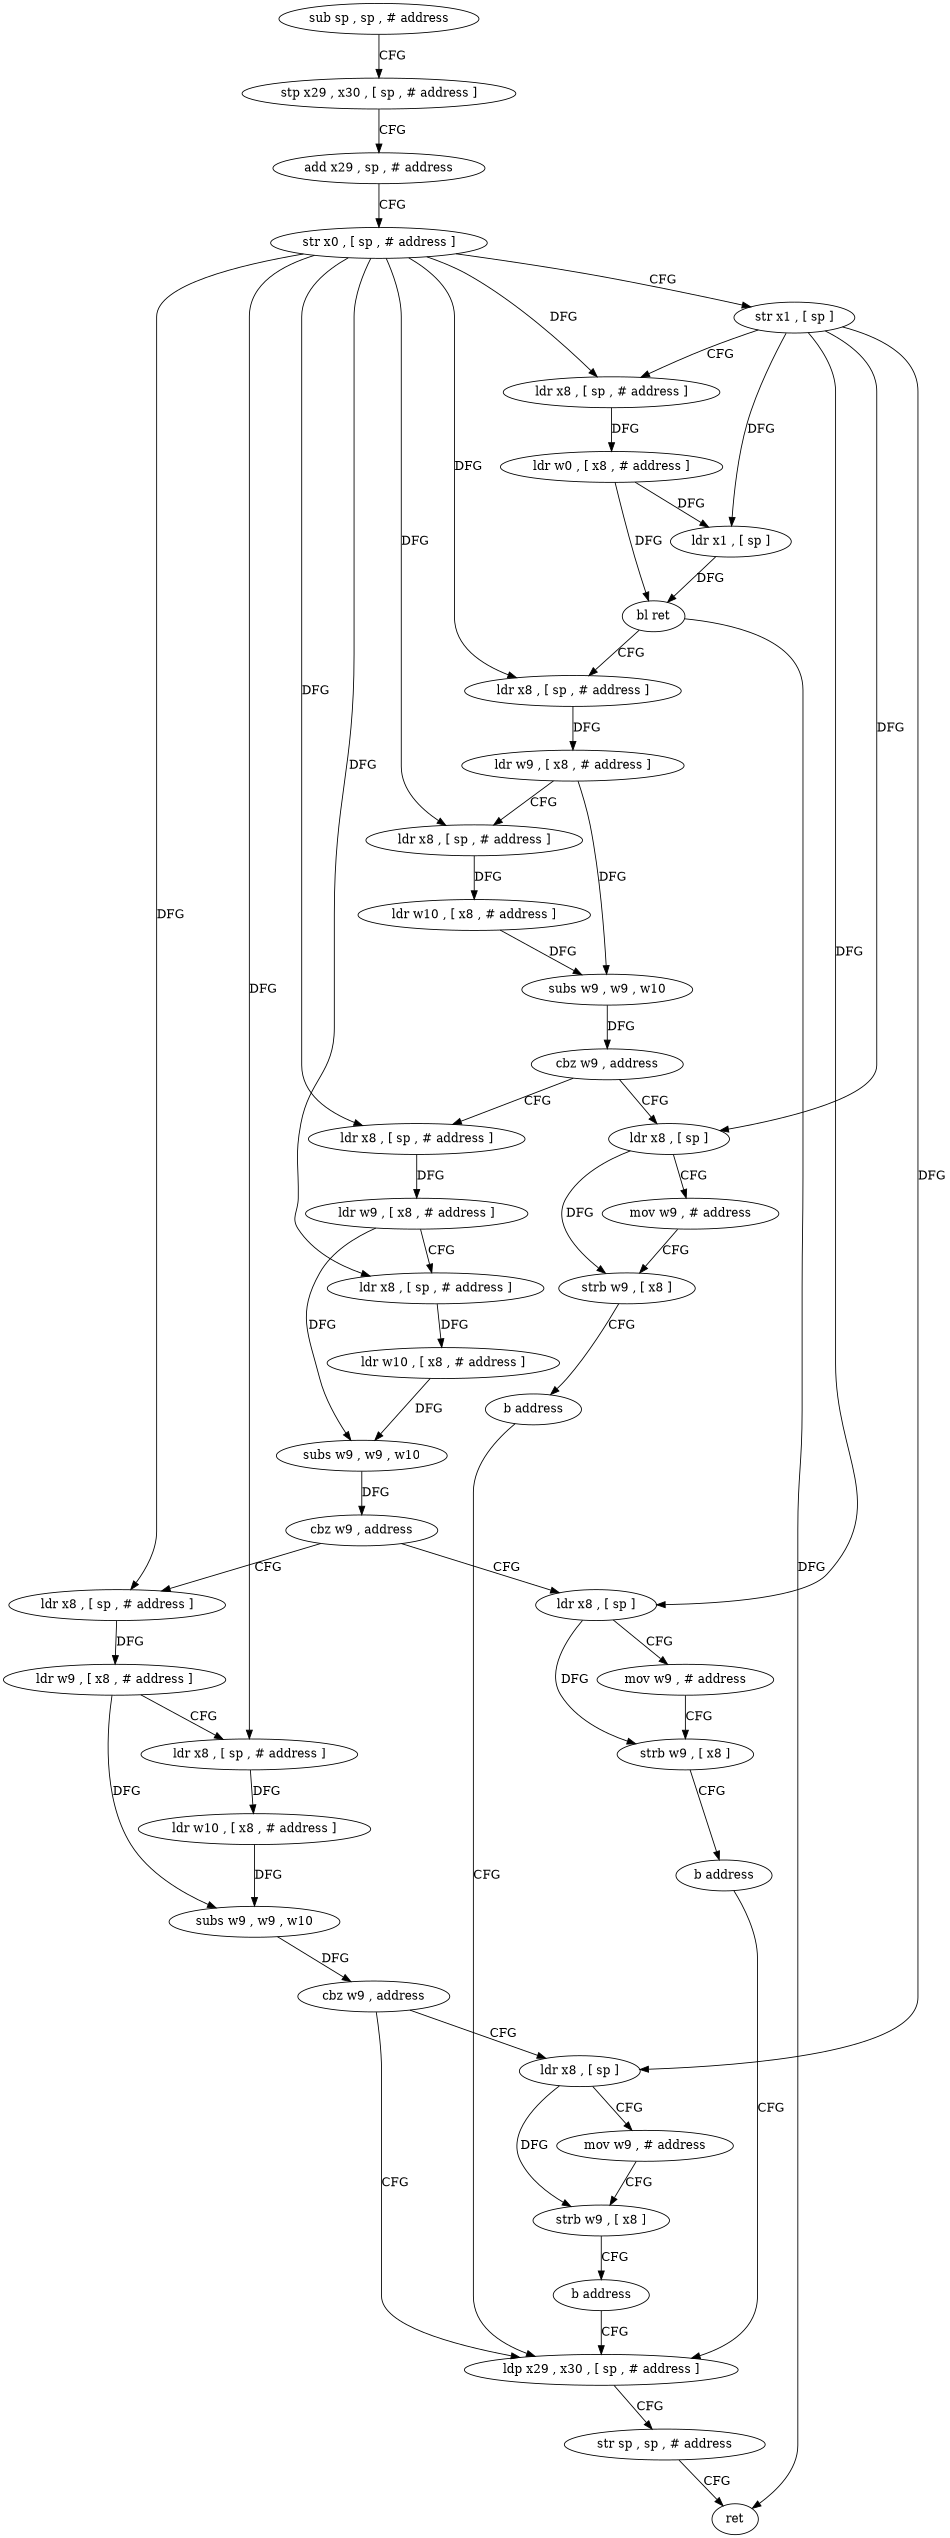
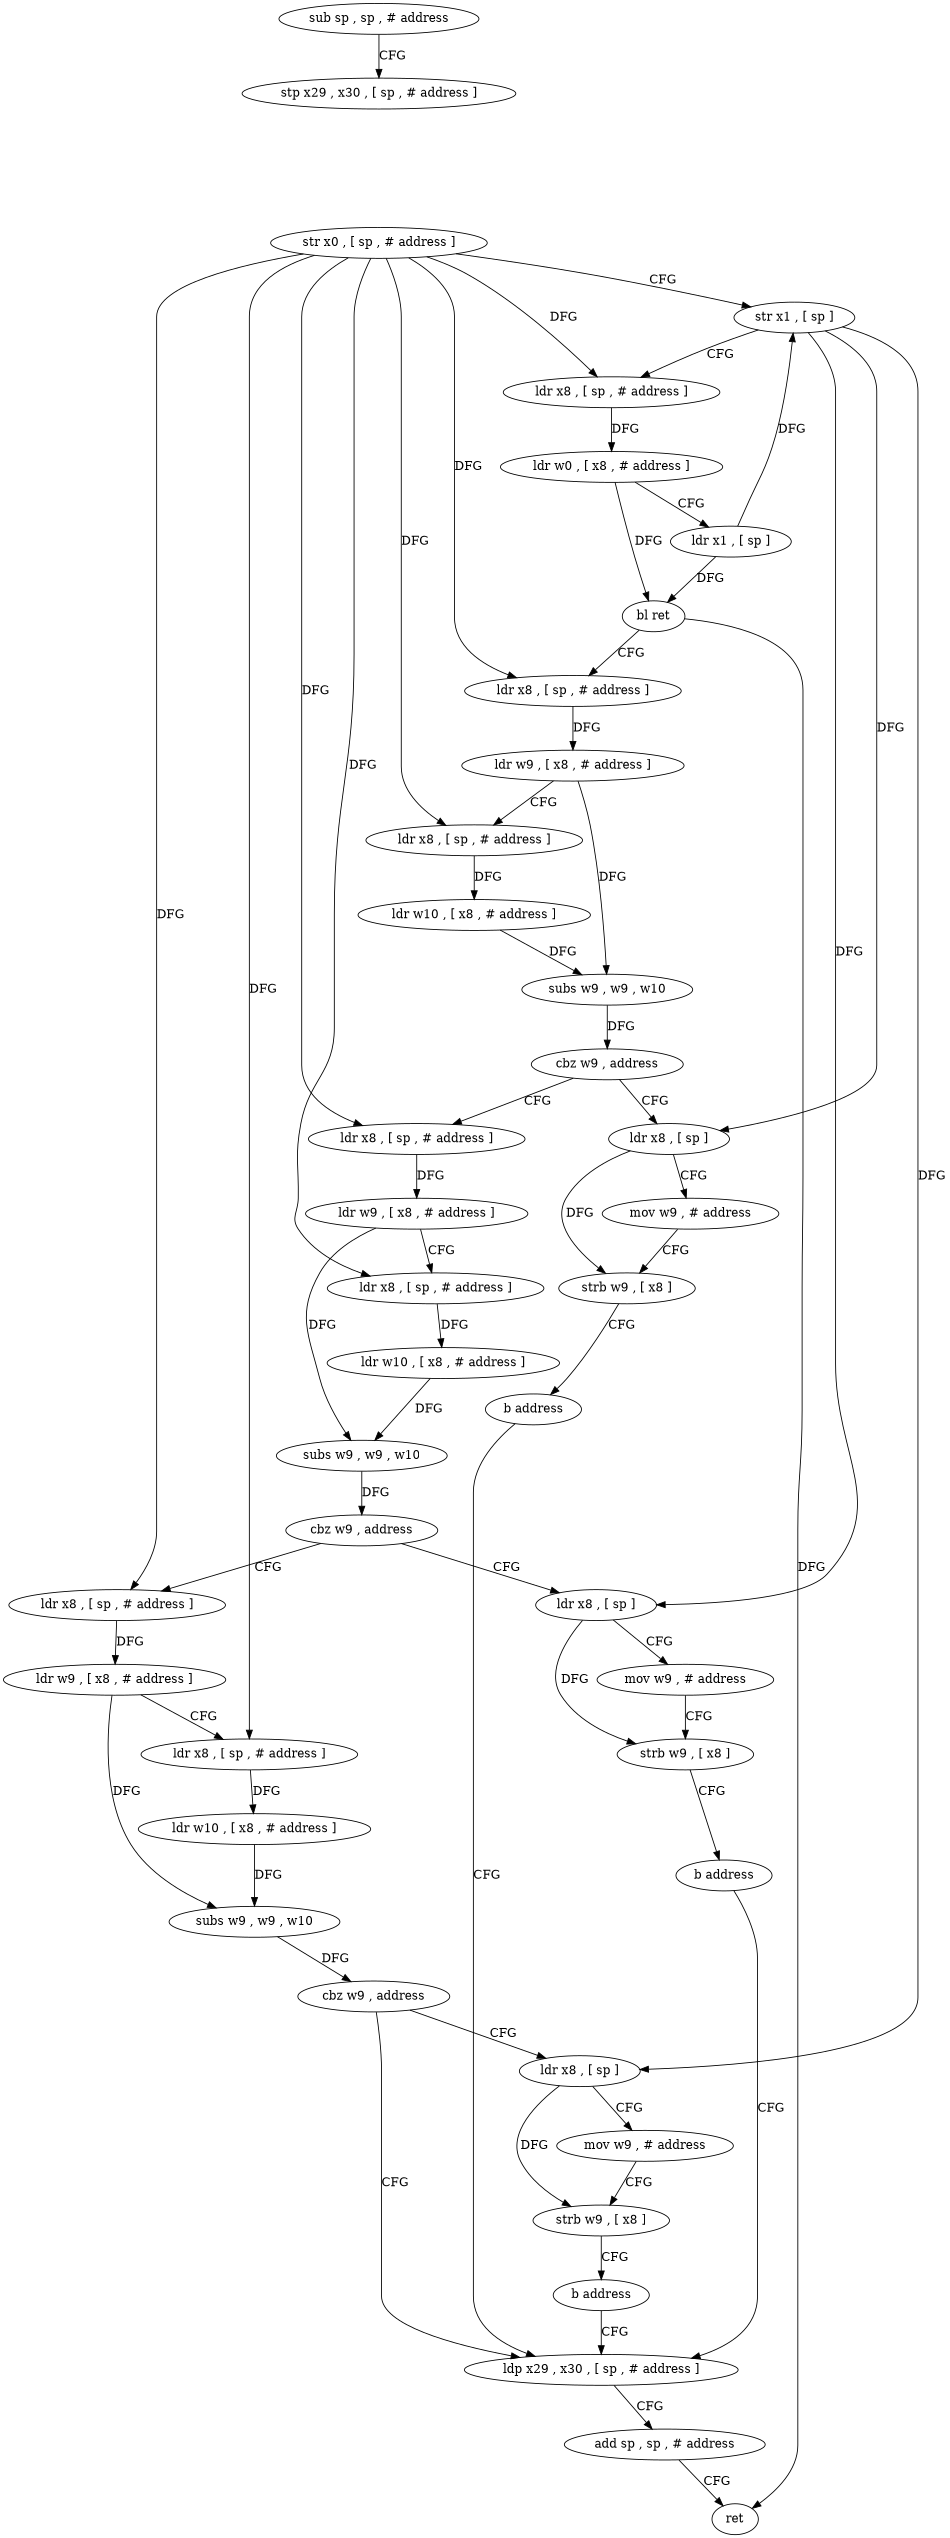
(379, 168) -> none
(748, 422) -> (775, 437)
(691, 504) -> (691, 504)
(665, 2445) -> (665, 2445)
